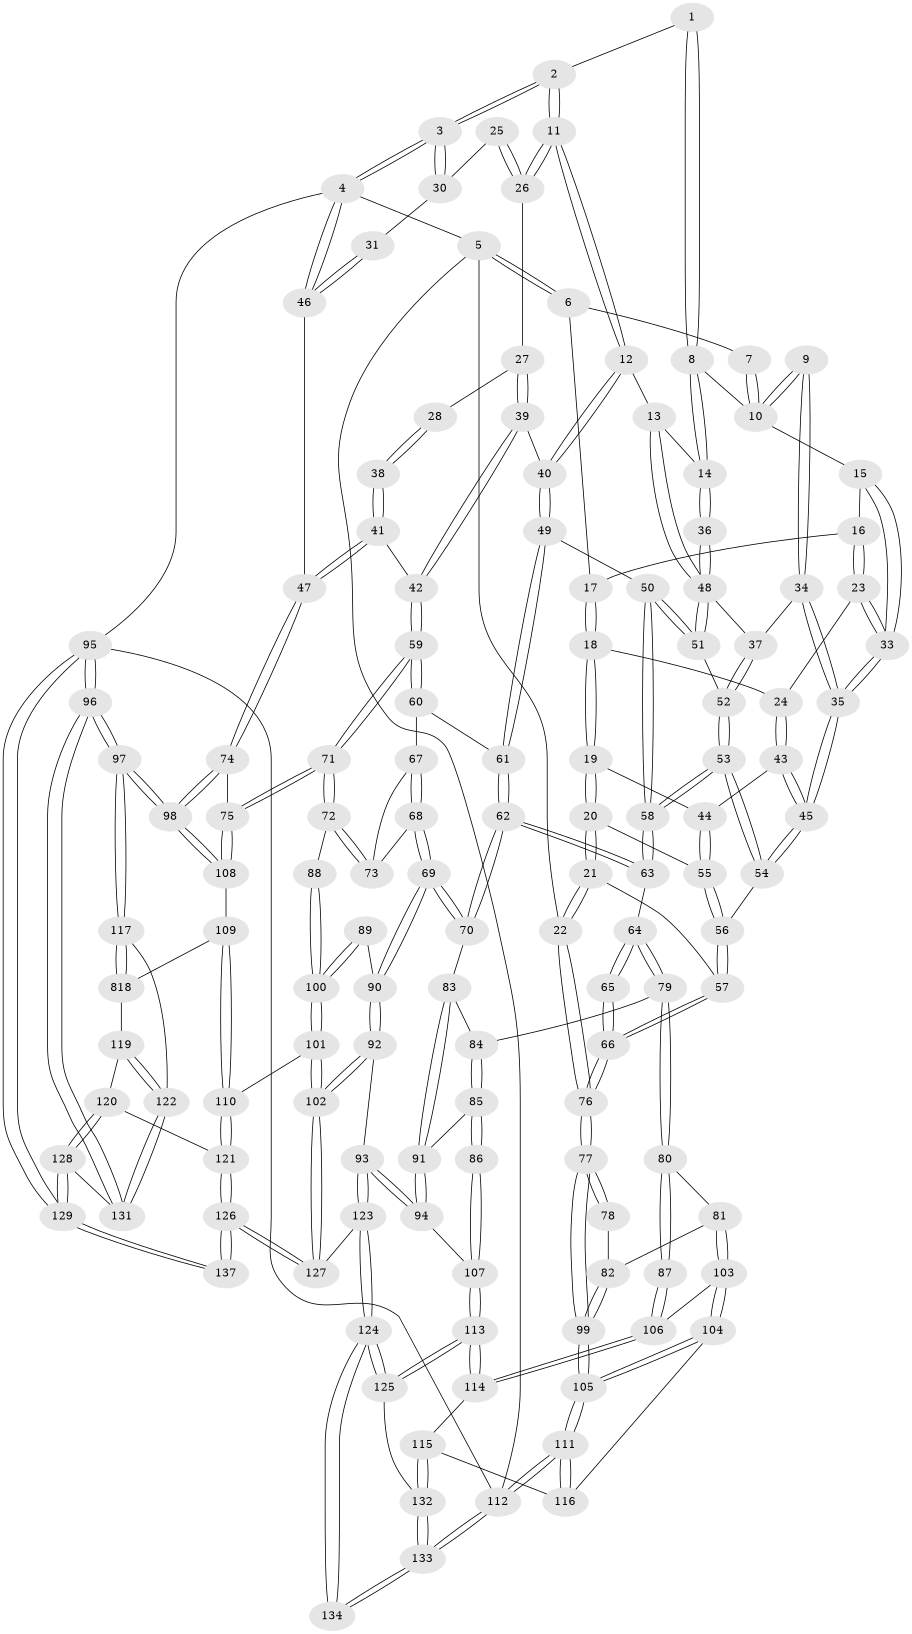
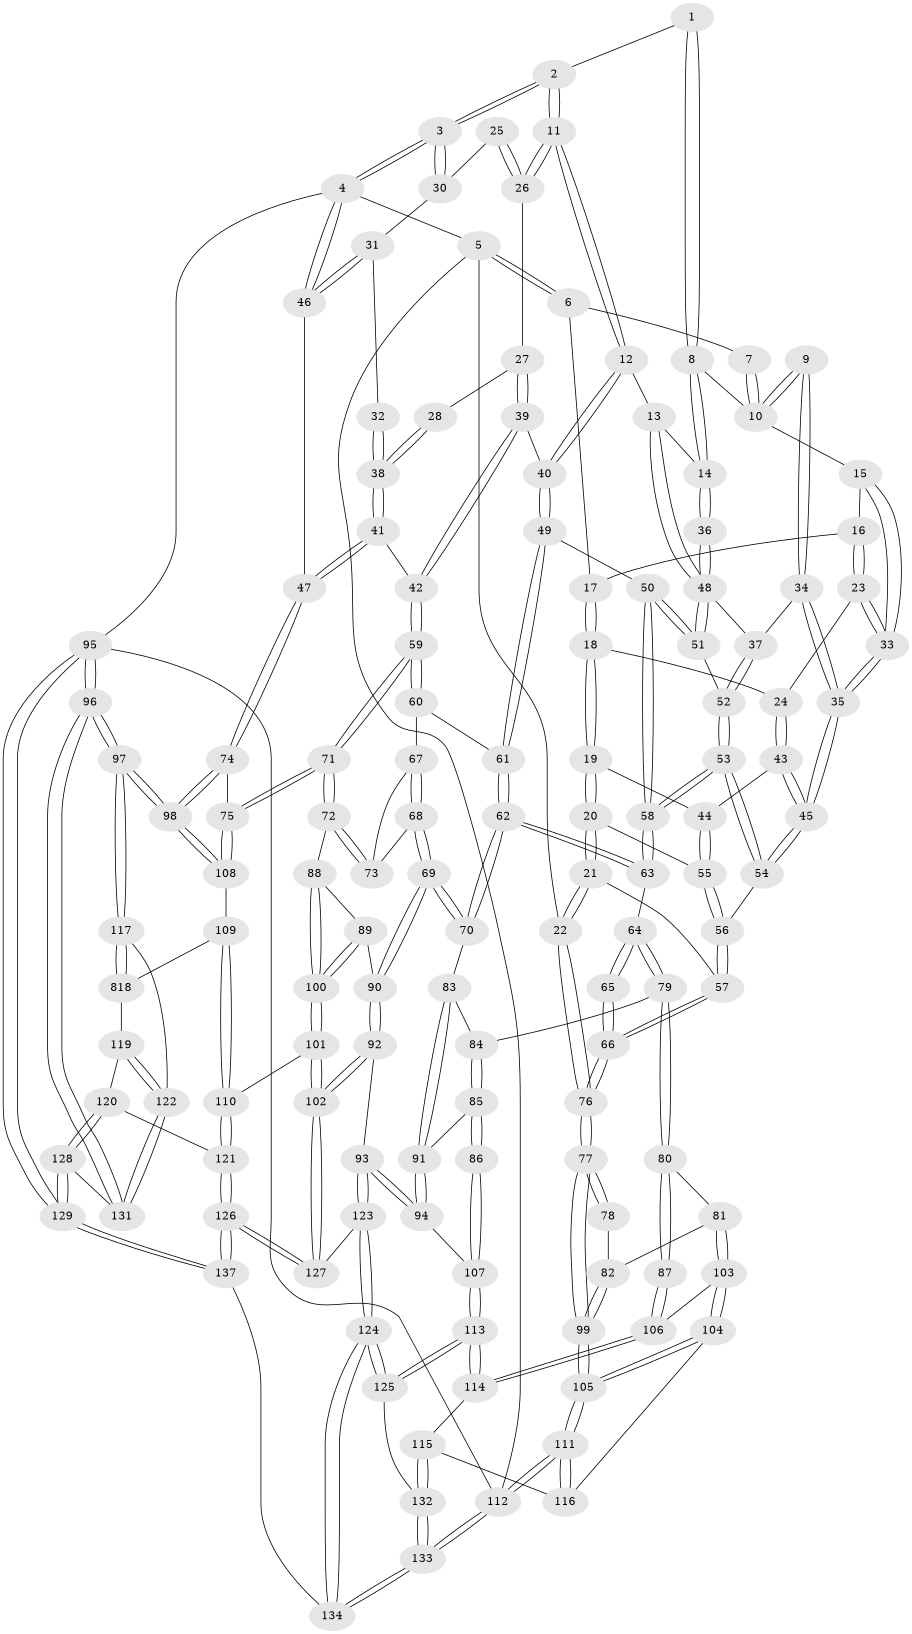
none -> (378, 417)
none -> (340, 903)
none -> (261, 1453)
